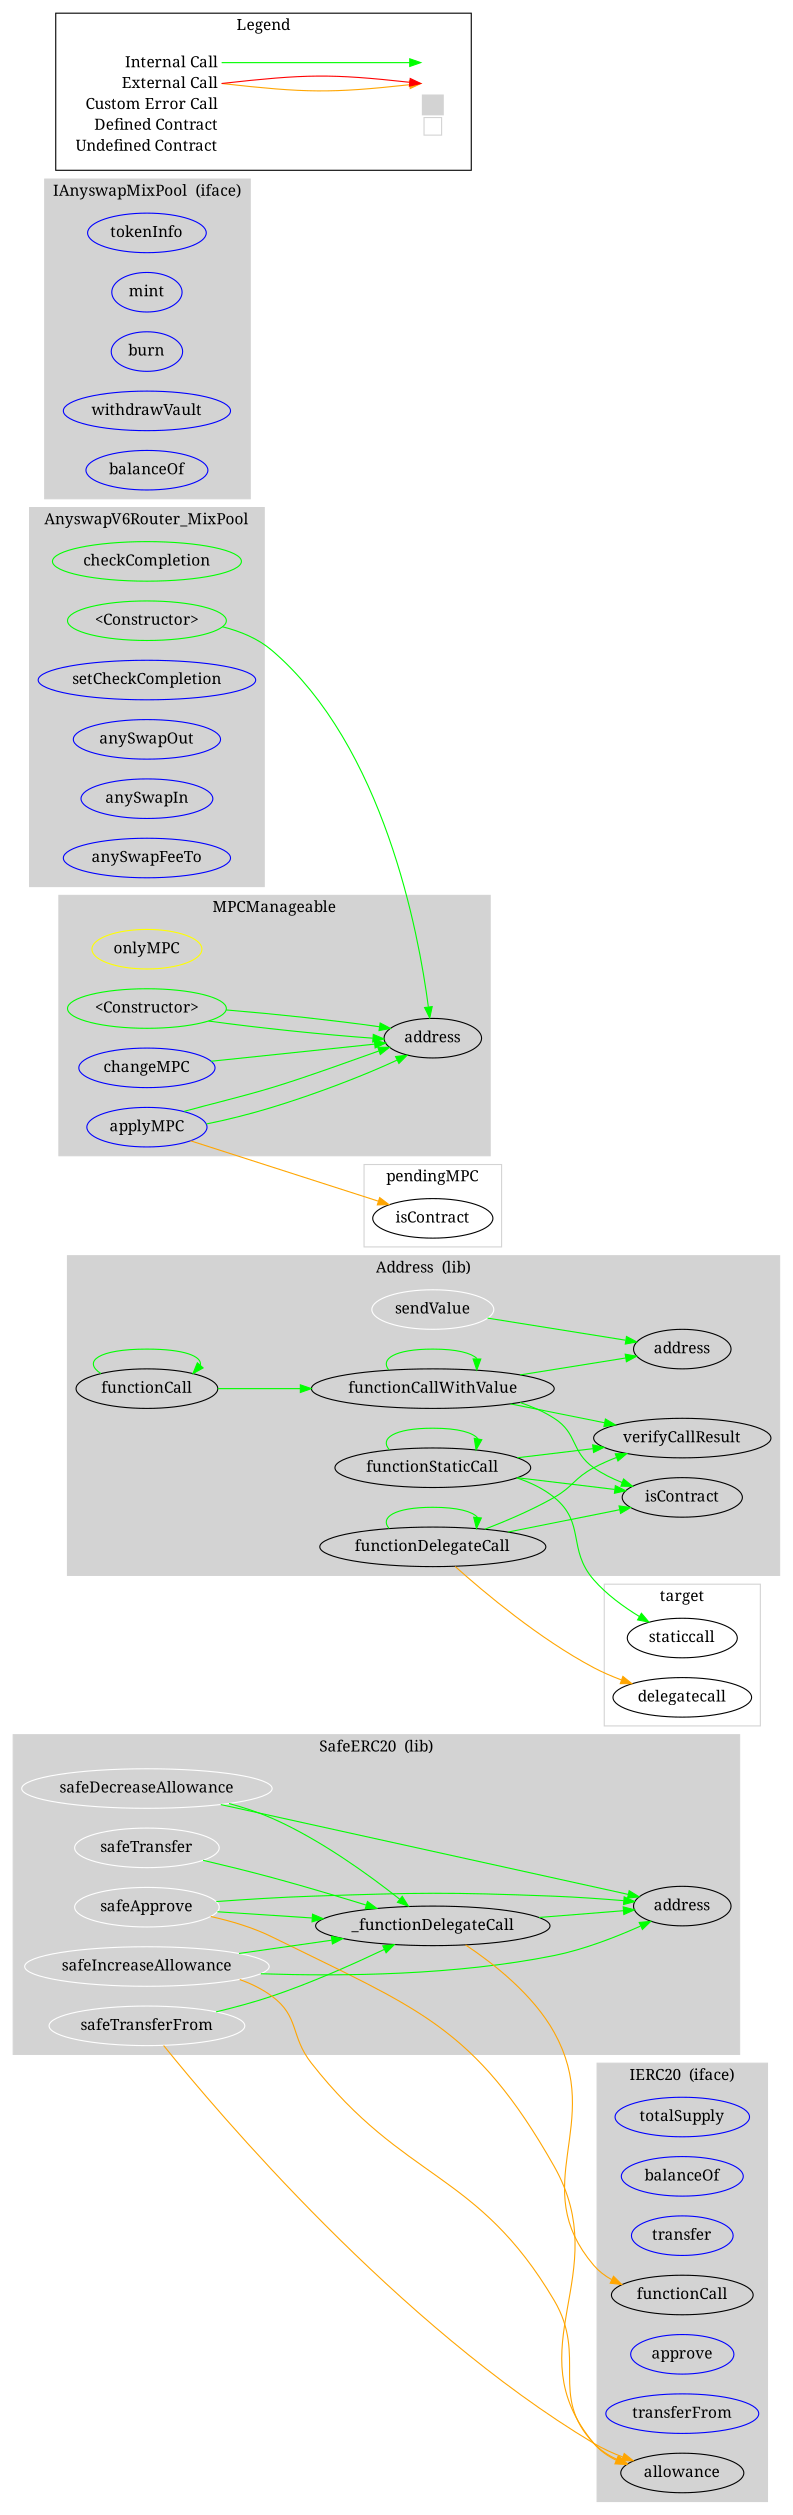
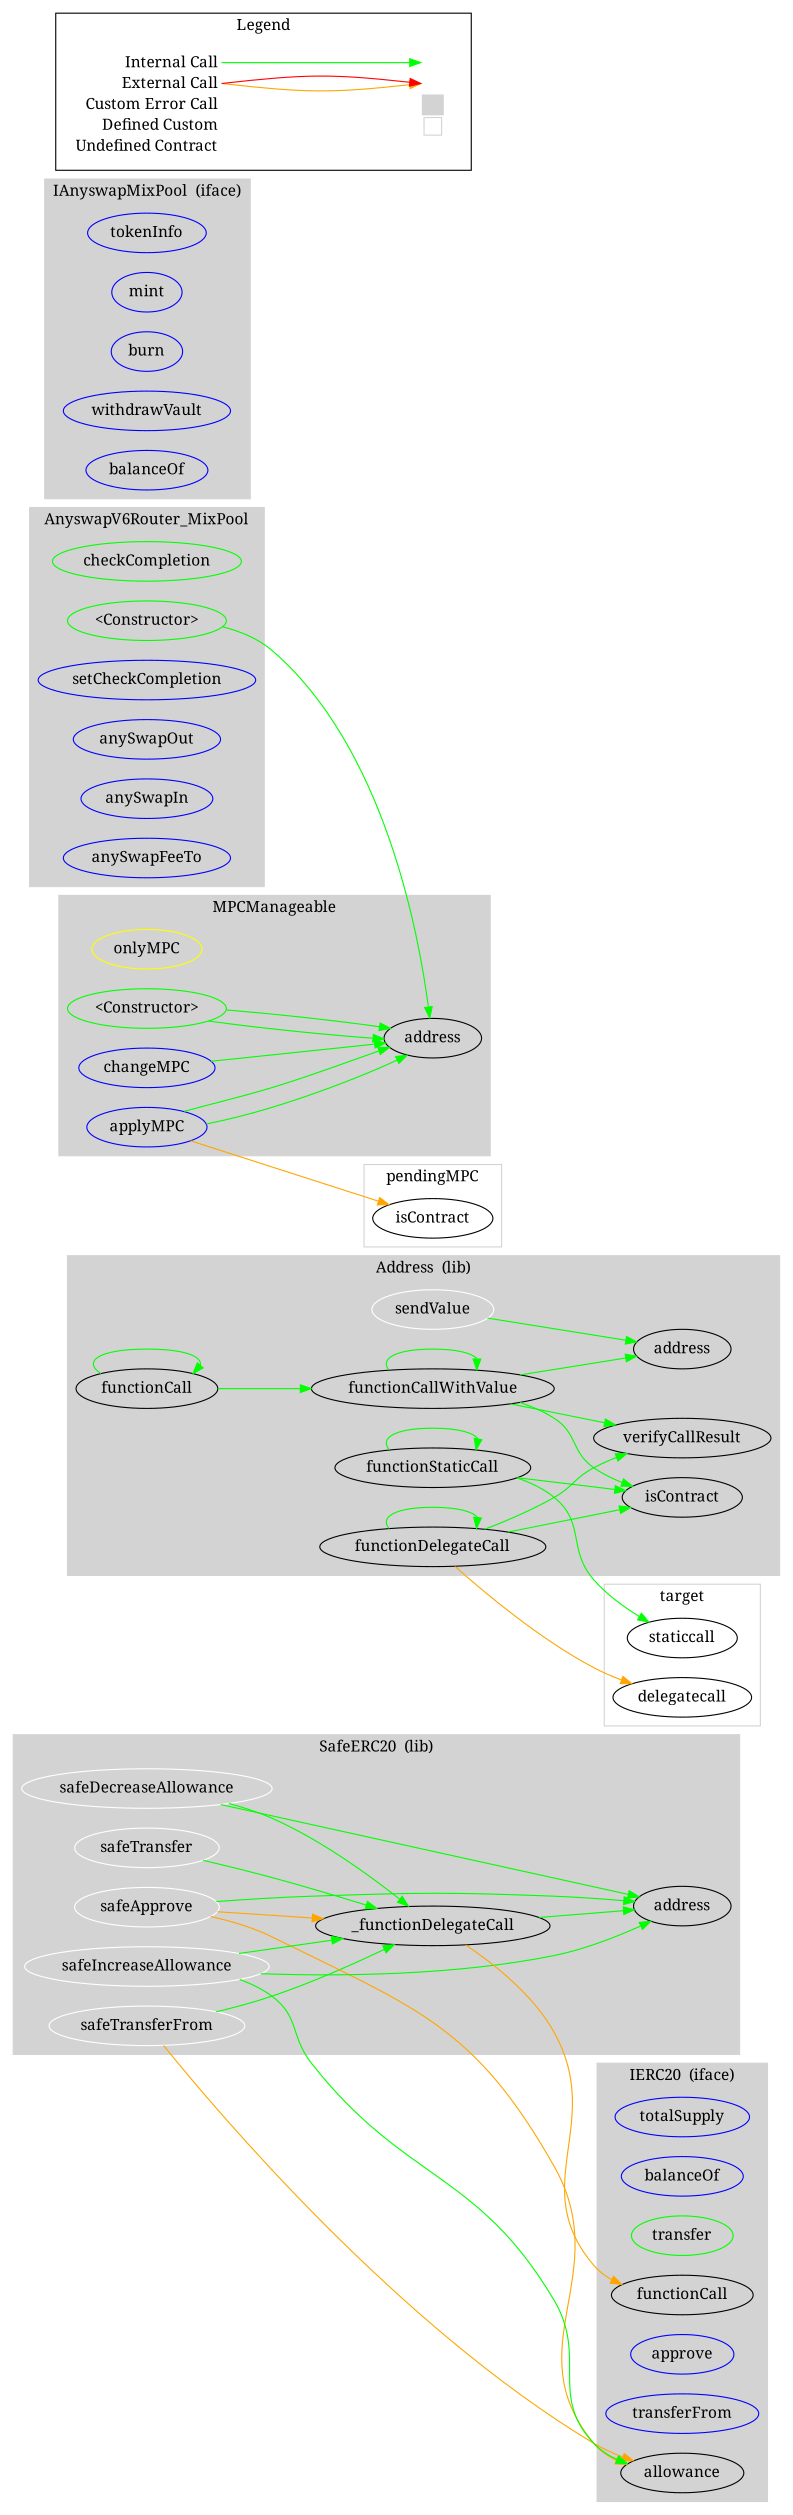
(156, 125) -> (160, 125)
(555, 1453) -> none
(265, 1915) -> (265, 1915)
(464, 2196) -> (464, 2196)
(682, 2236) -> (682, 2236)
